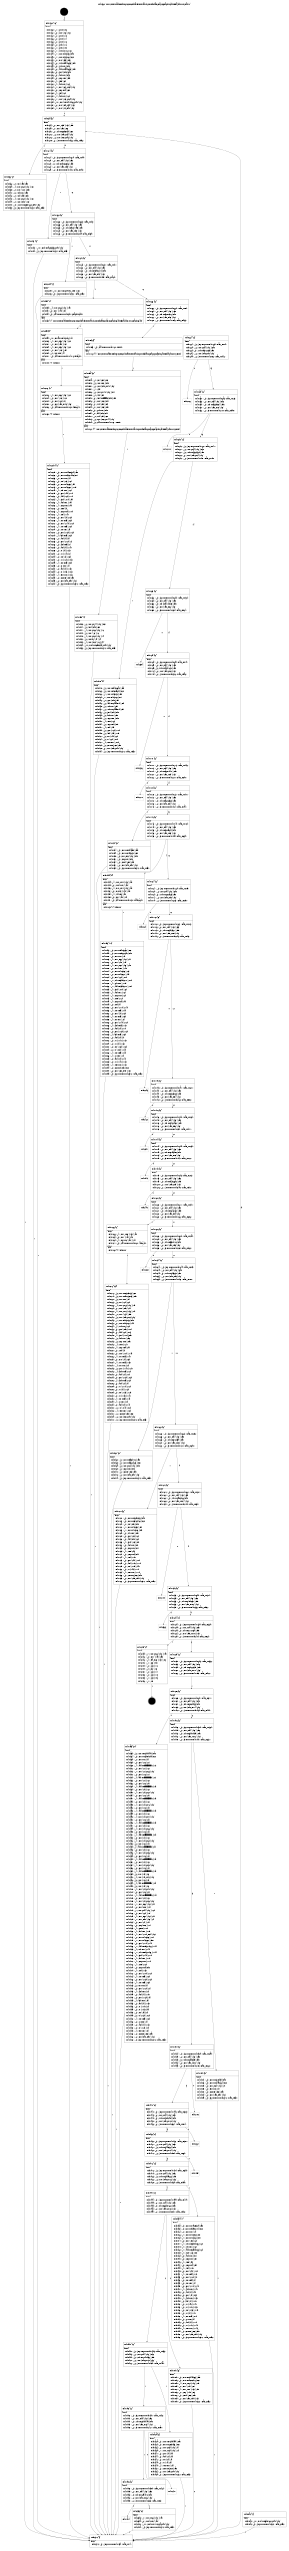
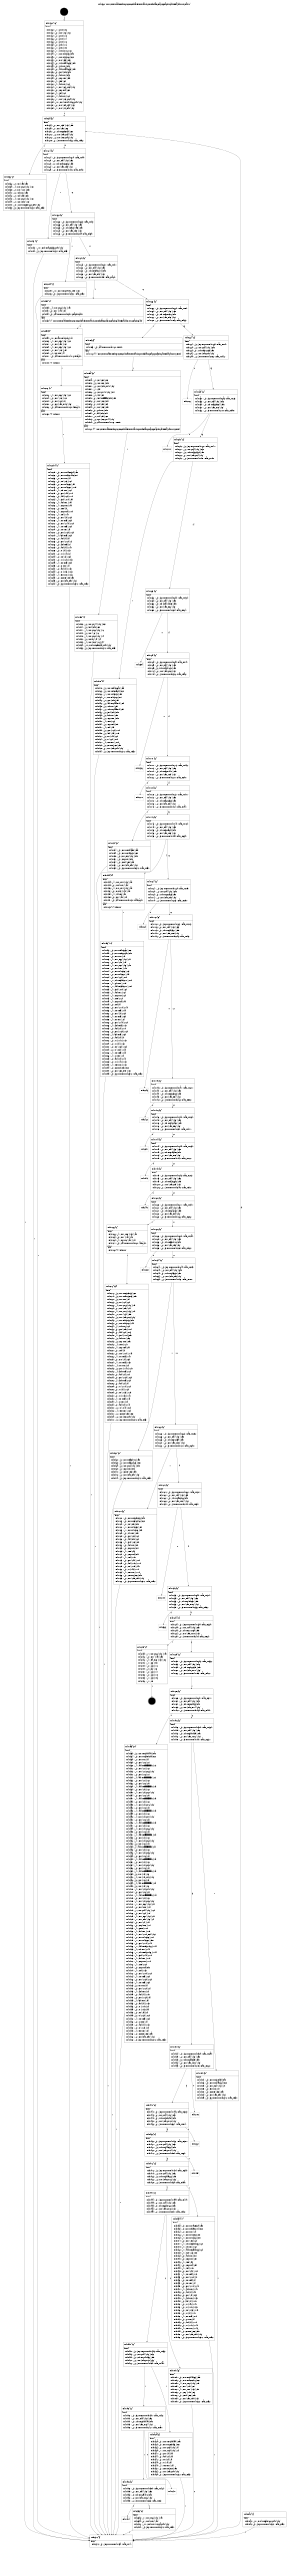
none -> (186, 329)
